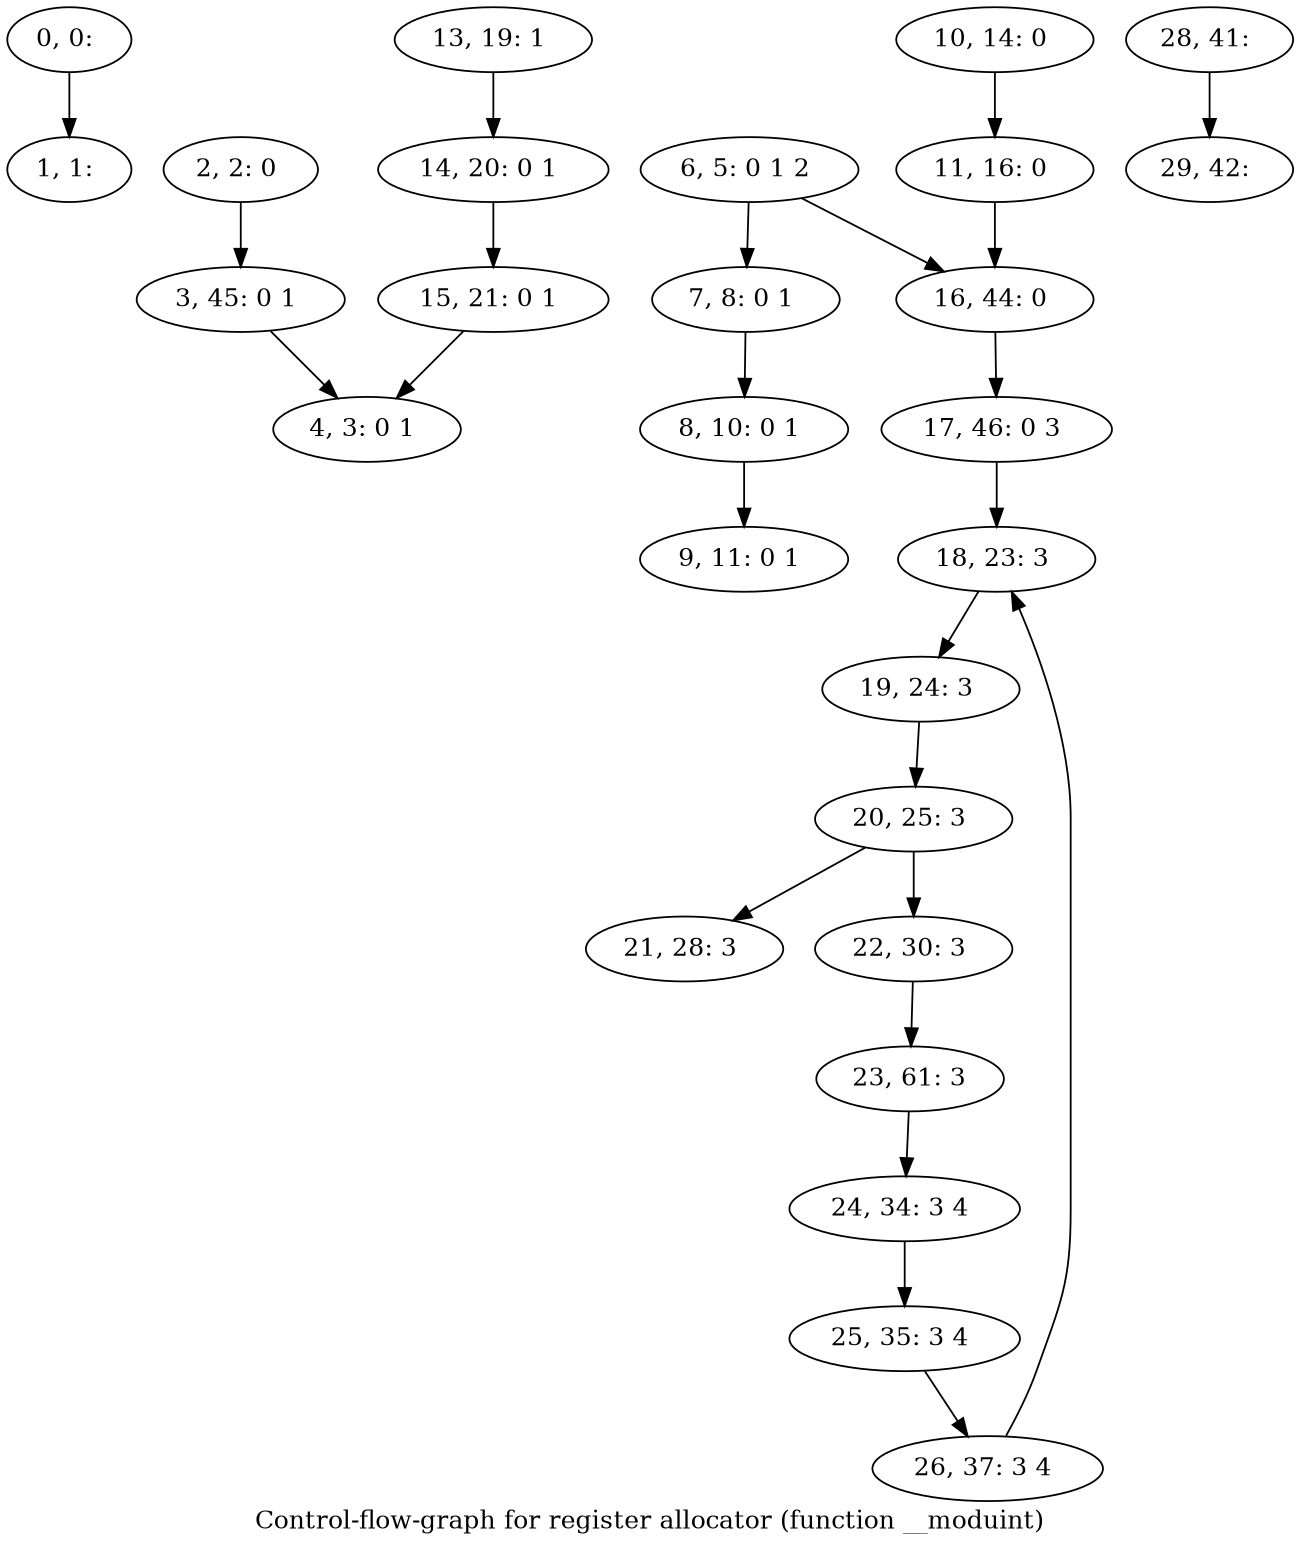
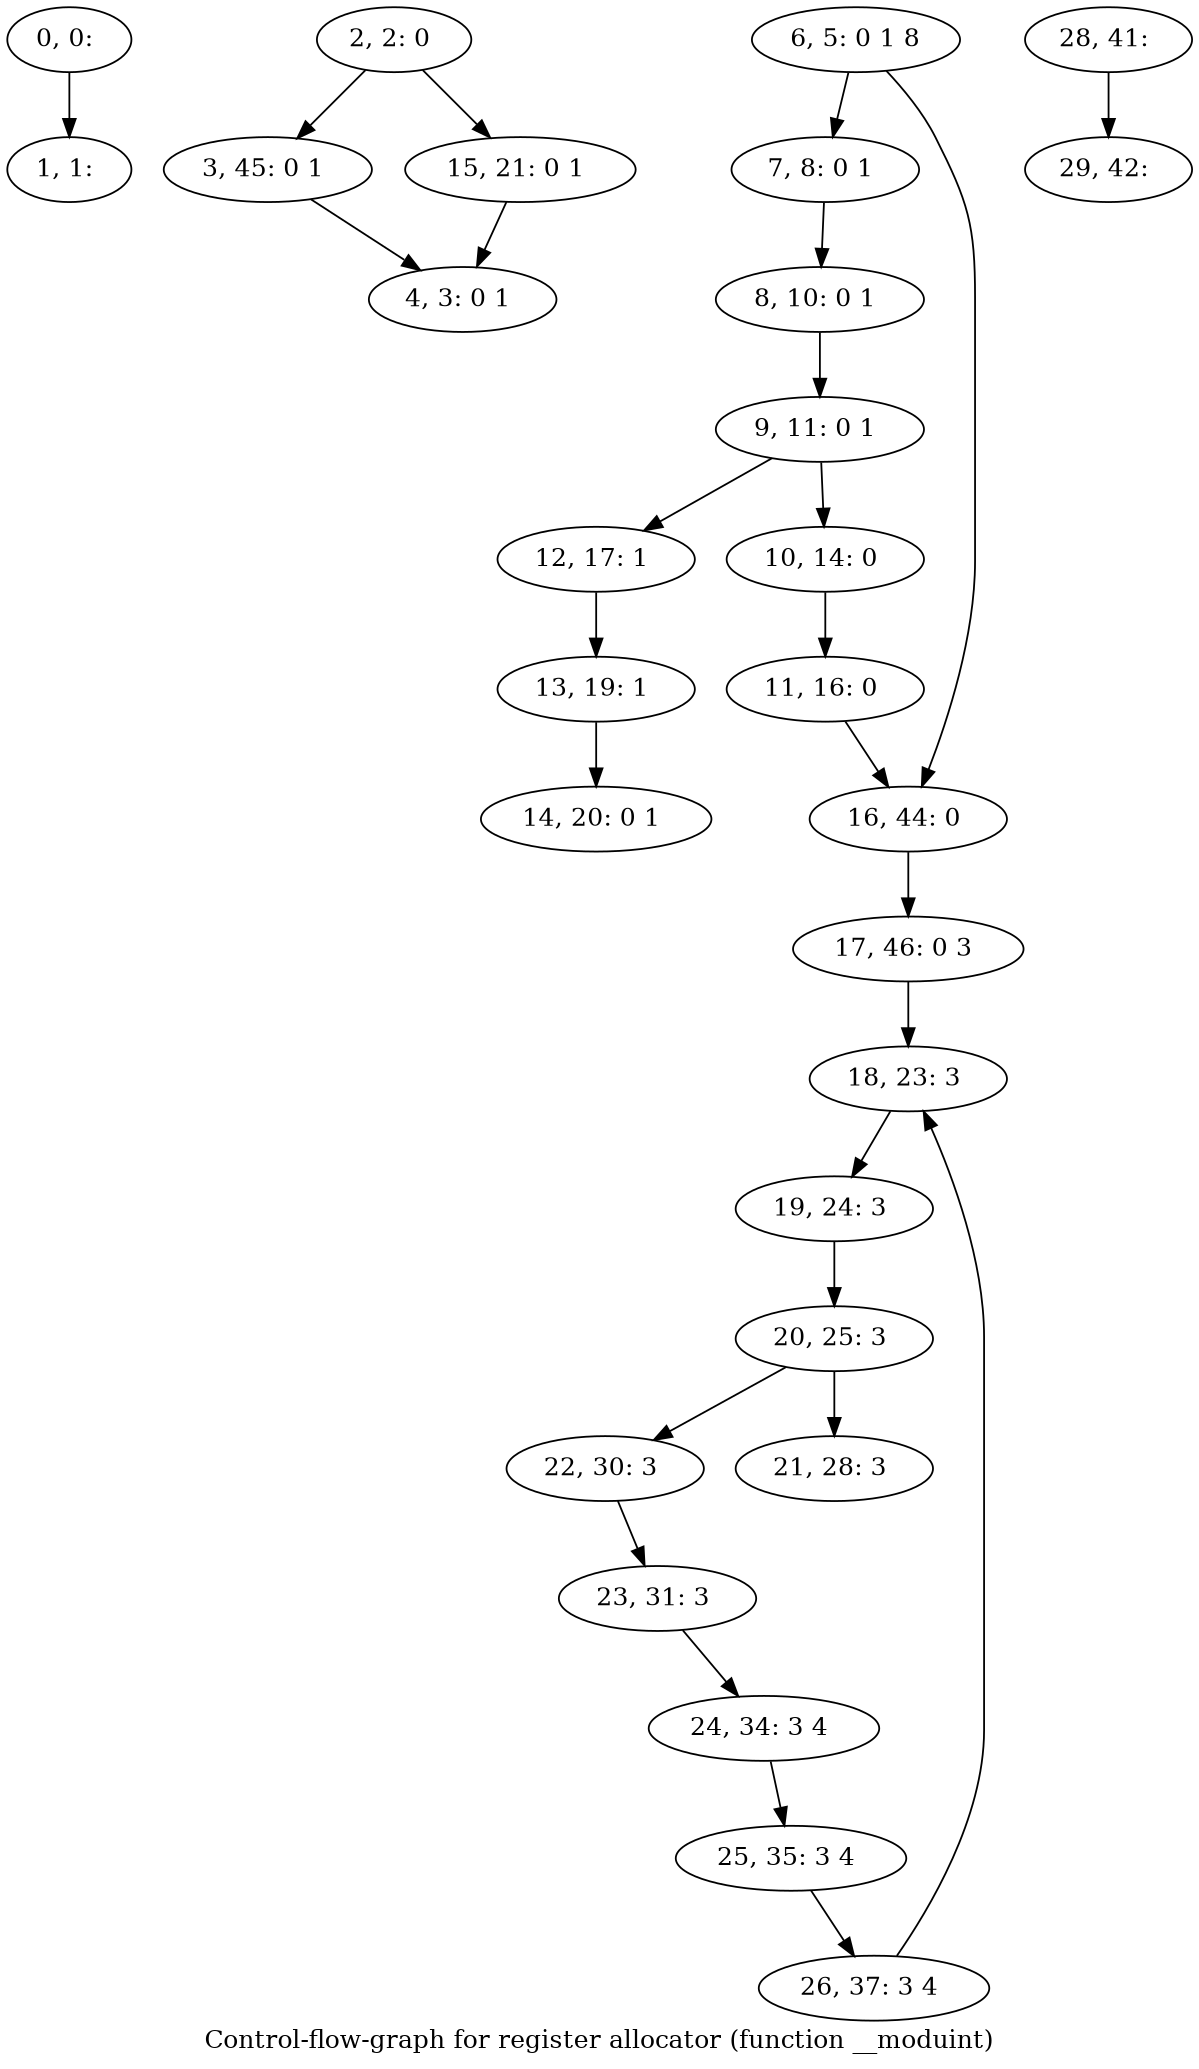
(750, 170) -> (856, 40)
(493, 226) -> (450, 97)
none -> (822, 485)
none -> (596, 559)
(910, 1079) -> (658, 1598)
